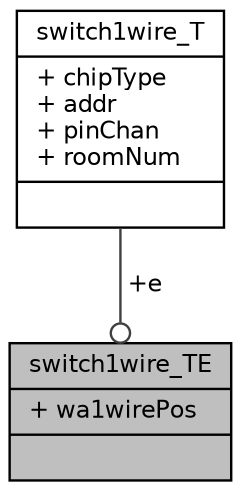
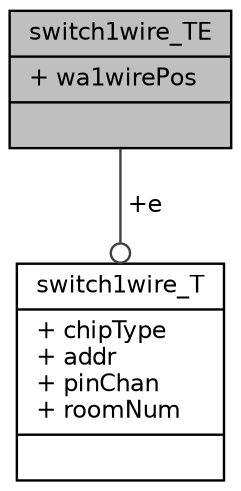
(120, 275) -> (120, 196)
